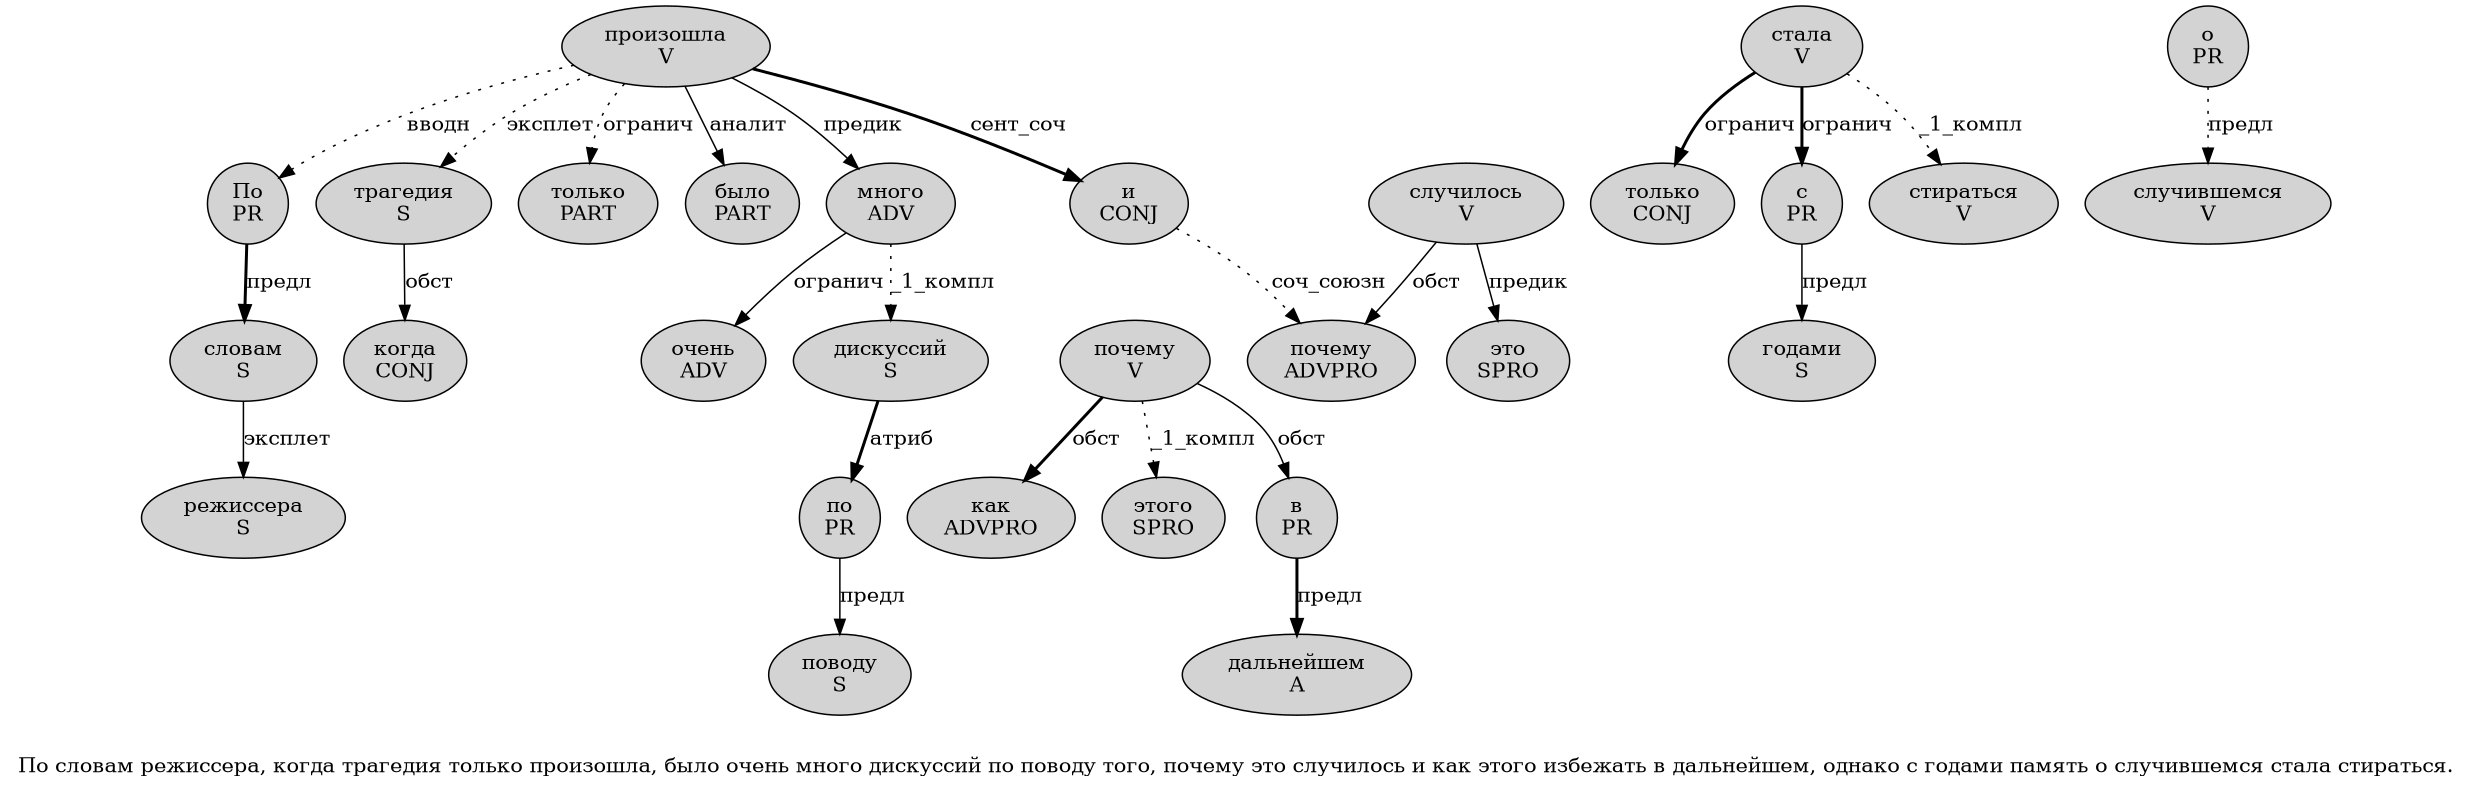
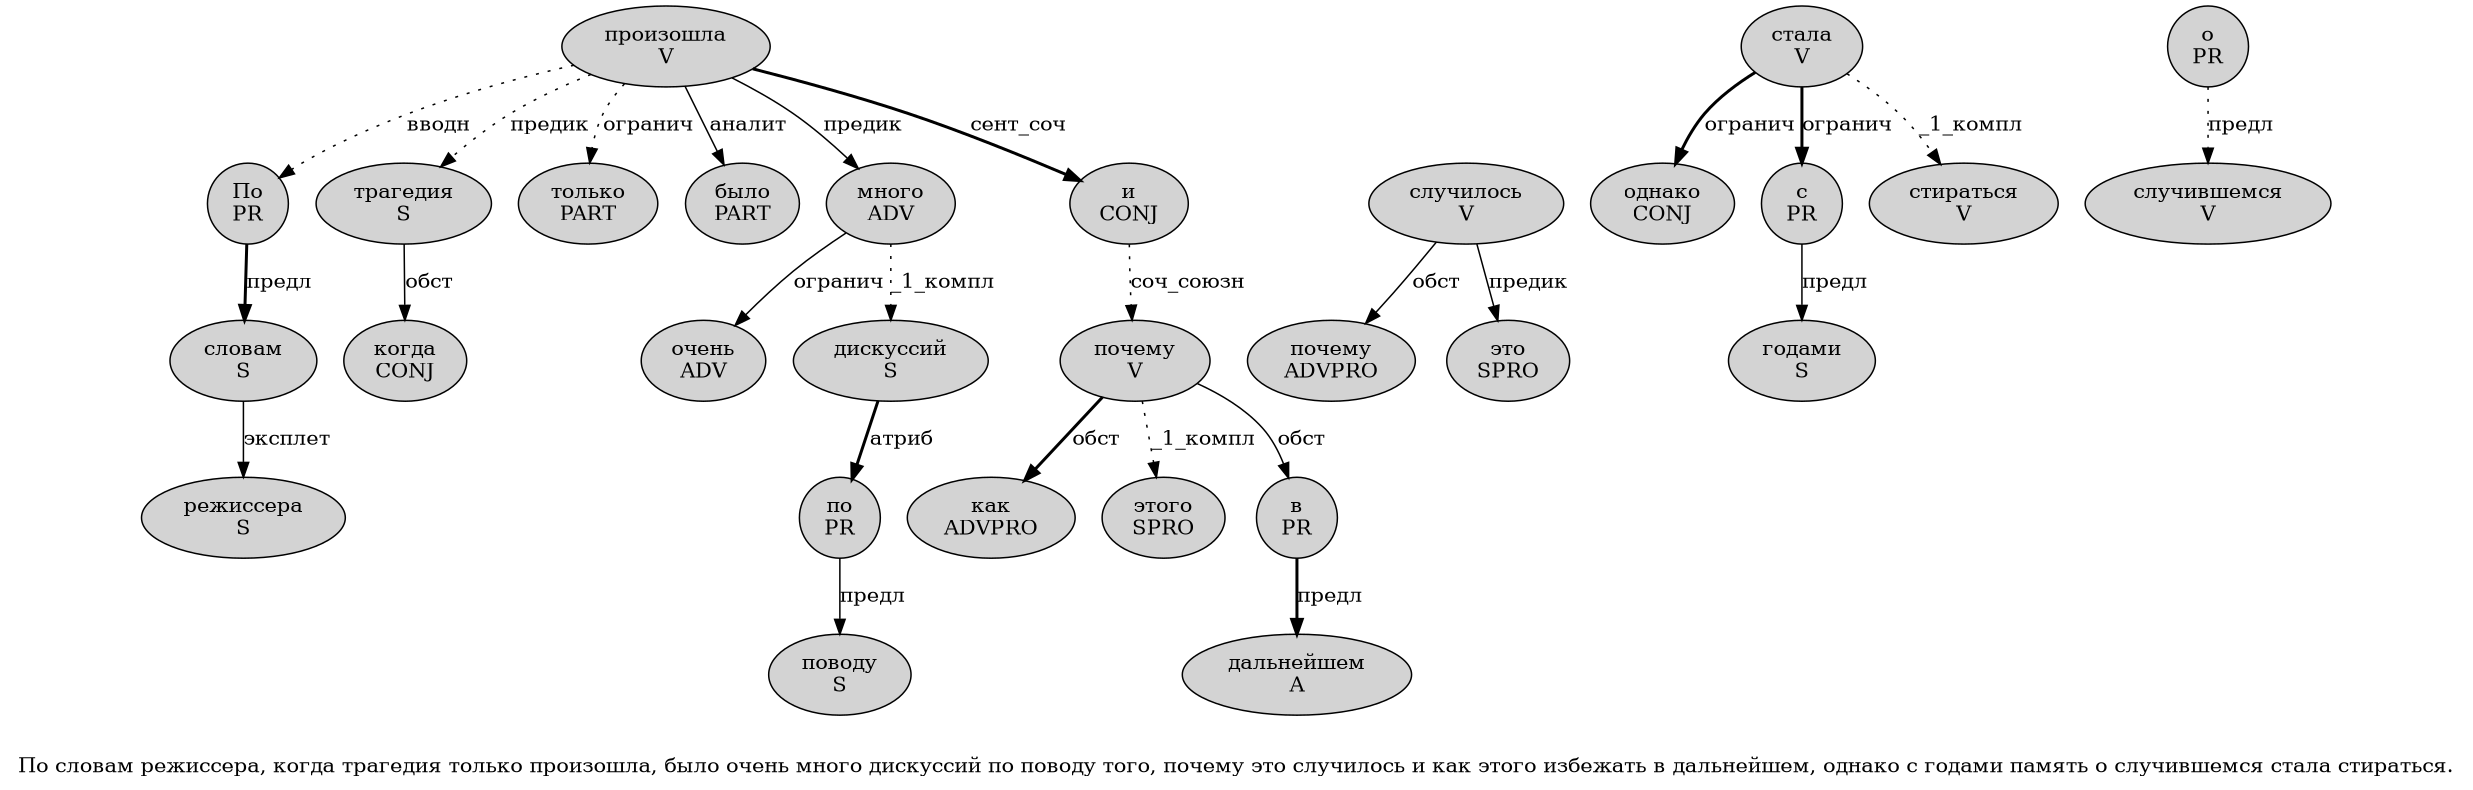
(550, 125) -> (550, 125)
(1663, 204) -> (1663, 204)
(1237, 265) -> (1130, 275)
